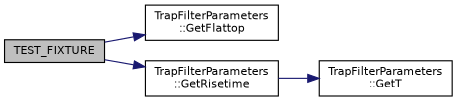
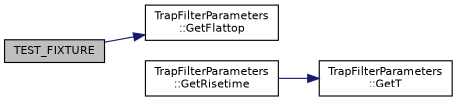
(119, 62) -> none
